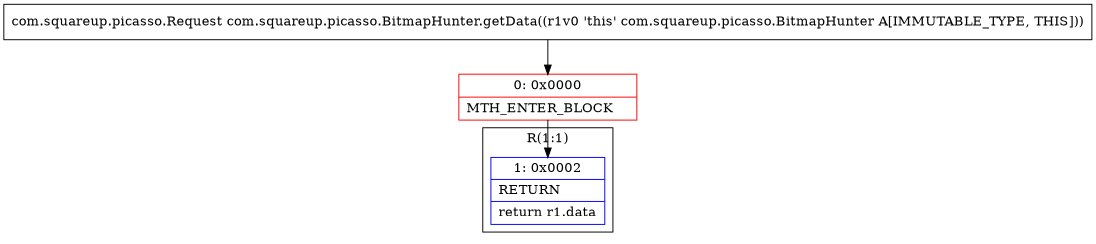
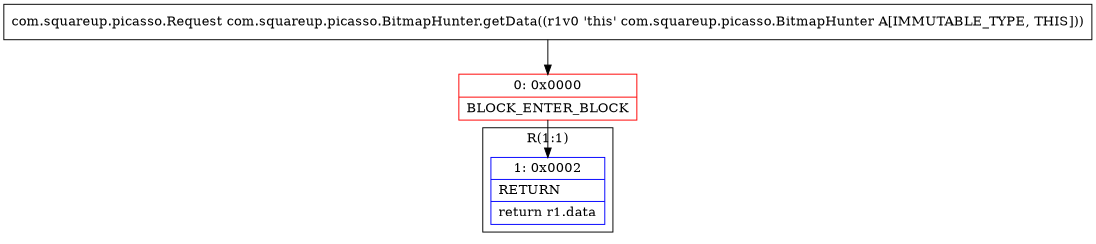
(540, 108) -> (548, 108)
